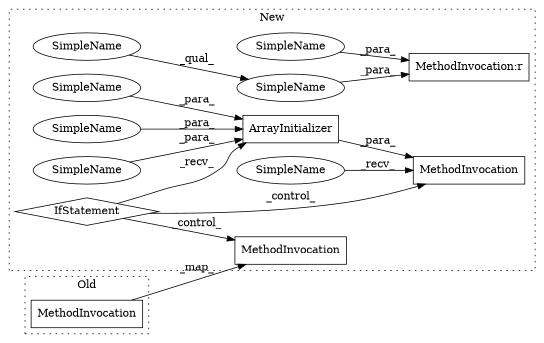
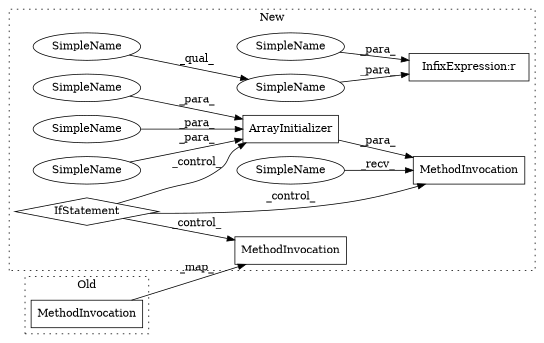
(469, 67) -> (469, 67)
(197, 162) -> (197, 162)
